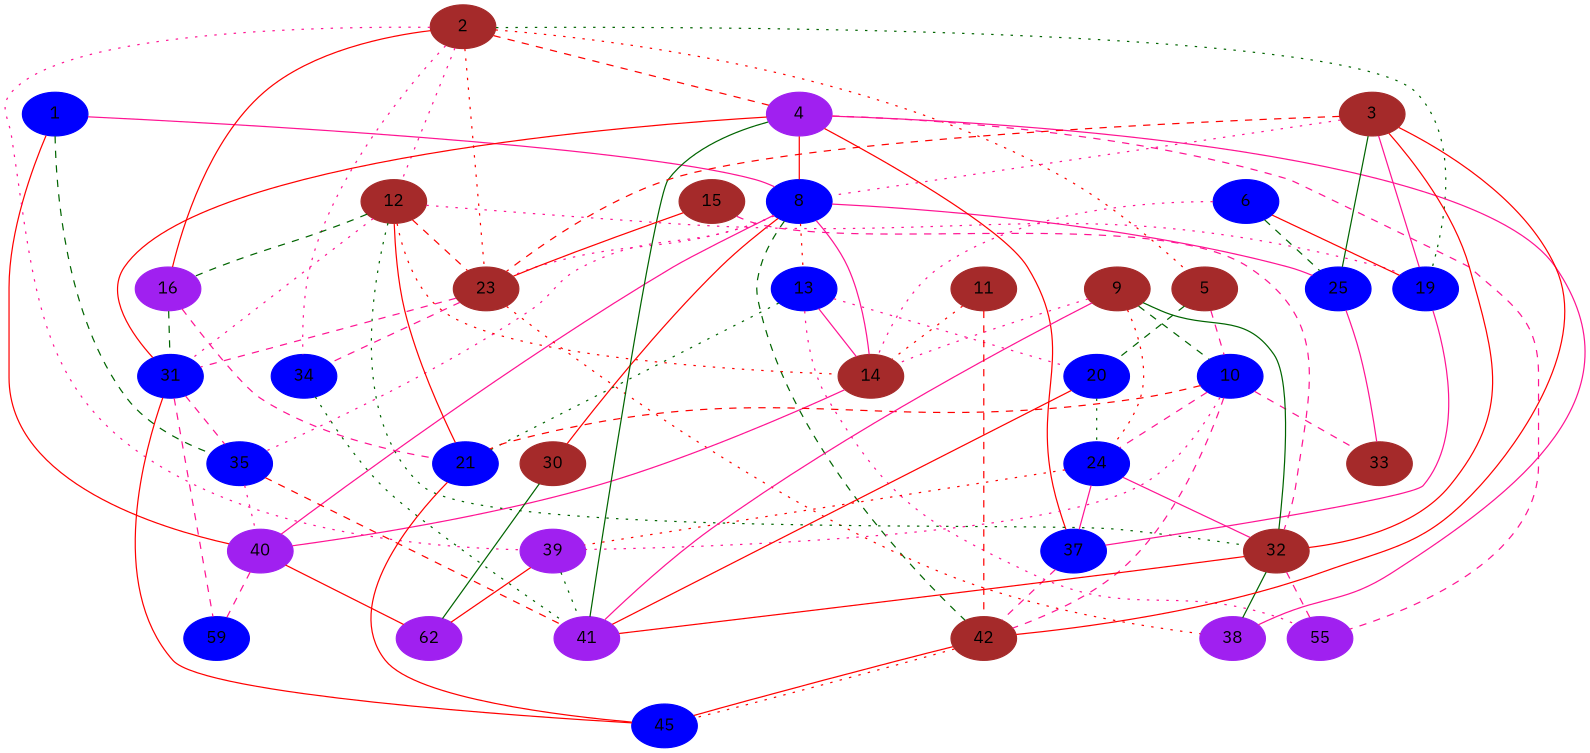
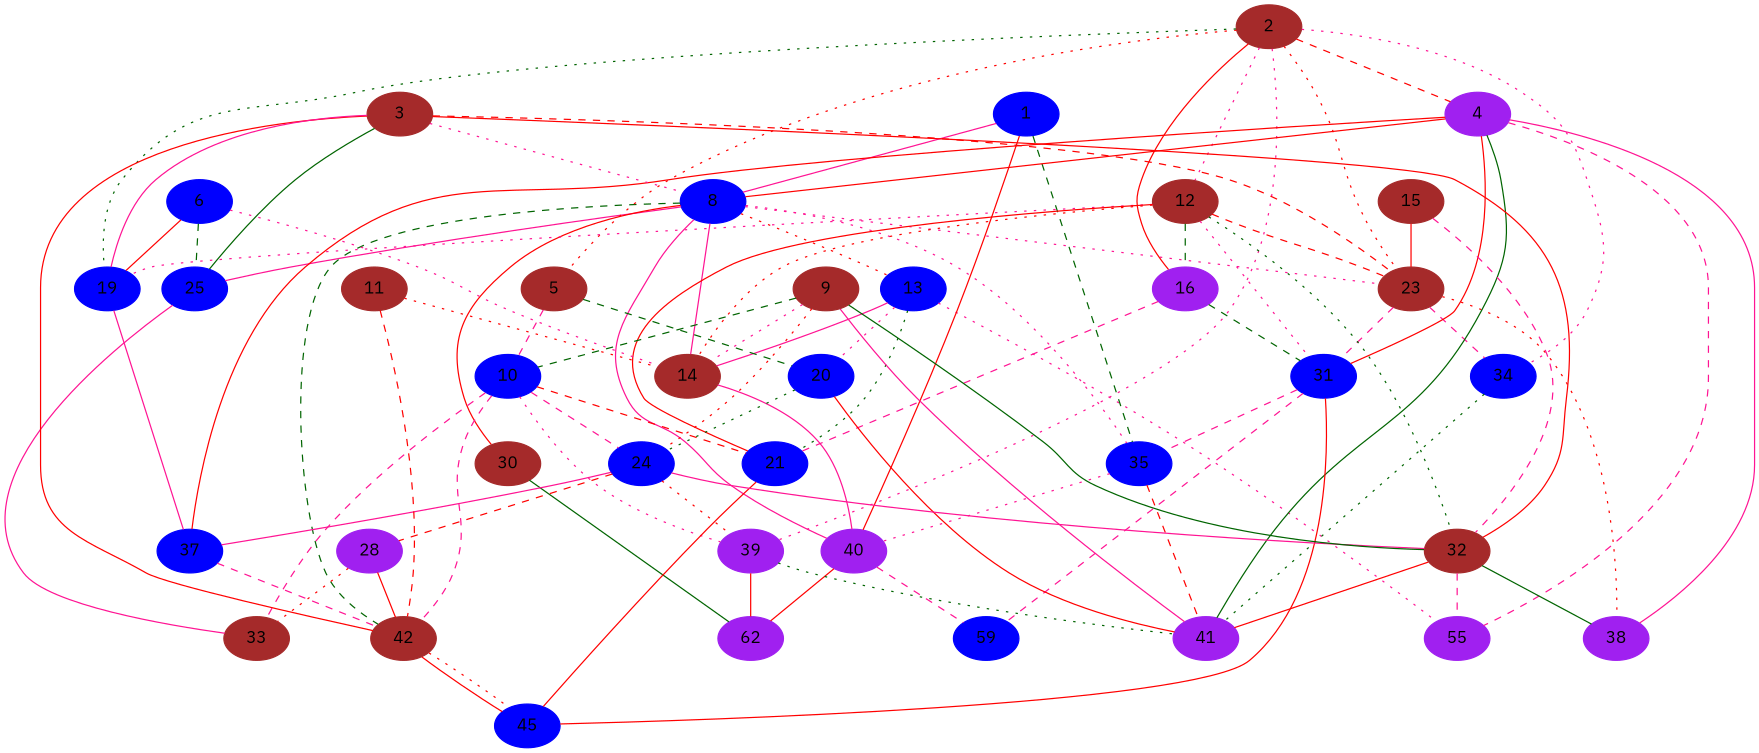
none -> (370, 551)
